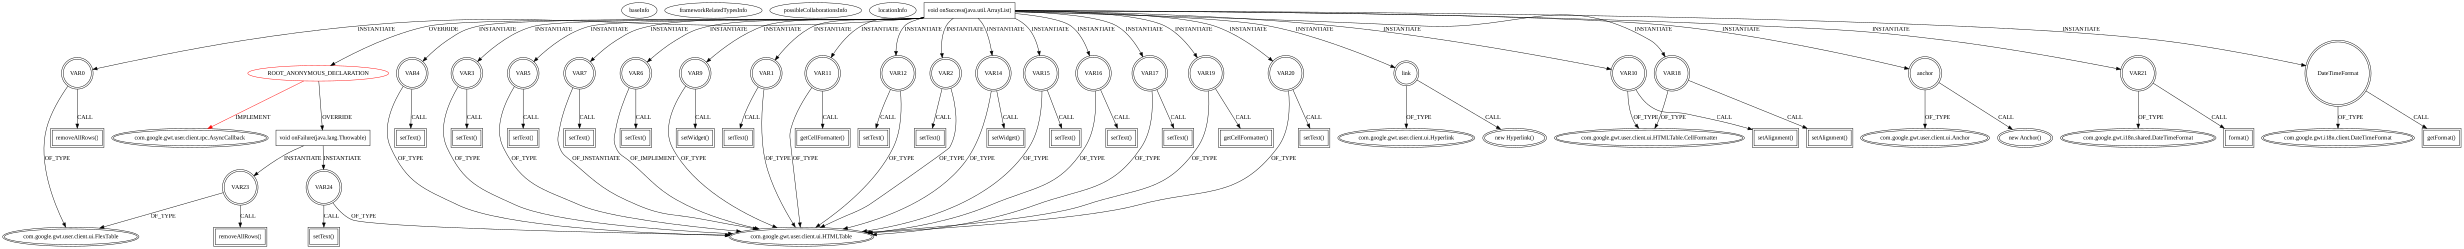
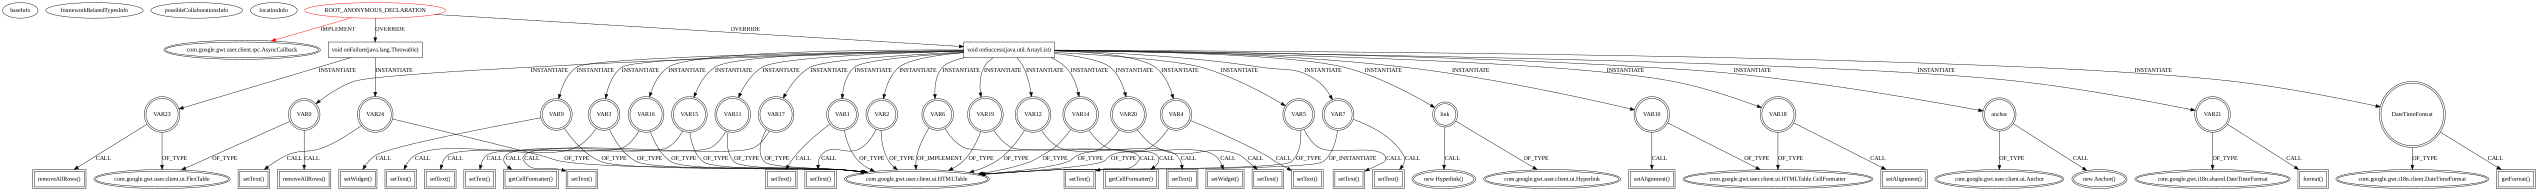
(625, 20) -> (697, 30)
